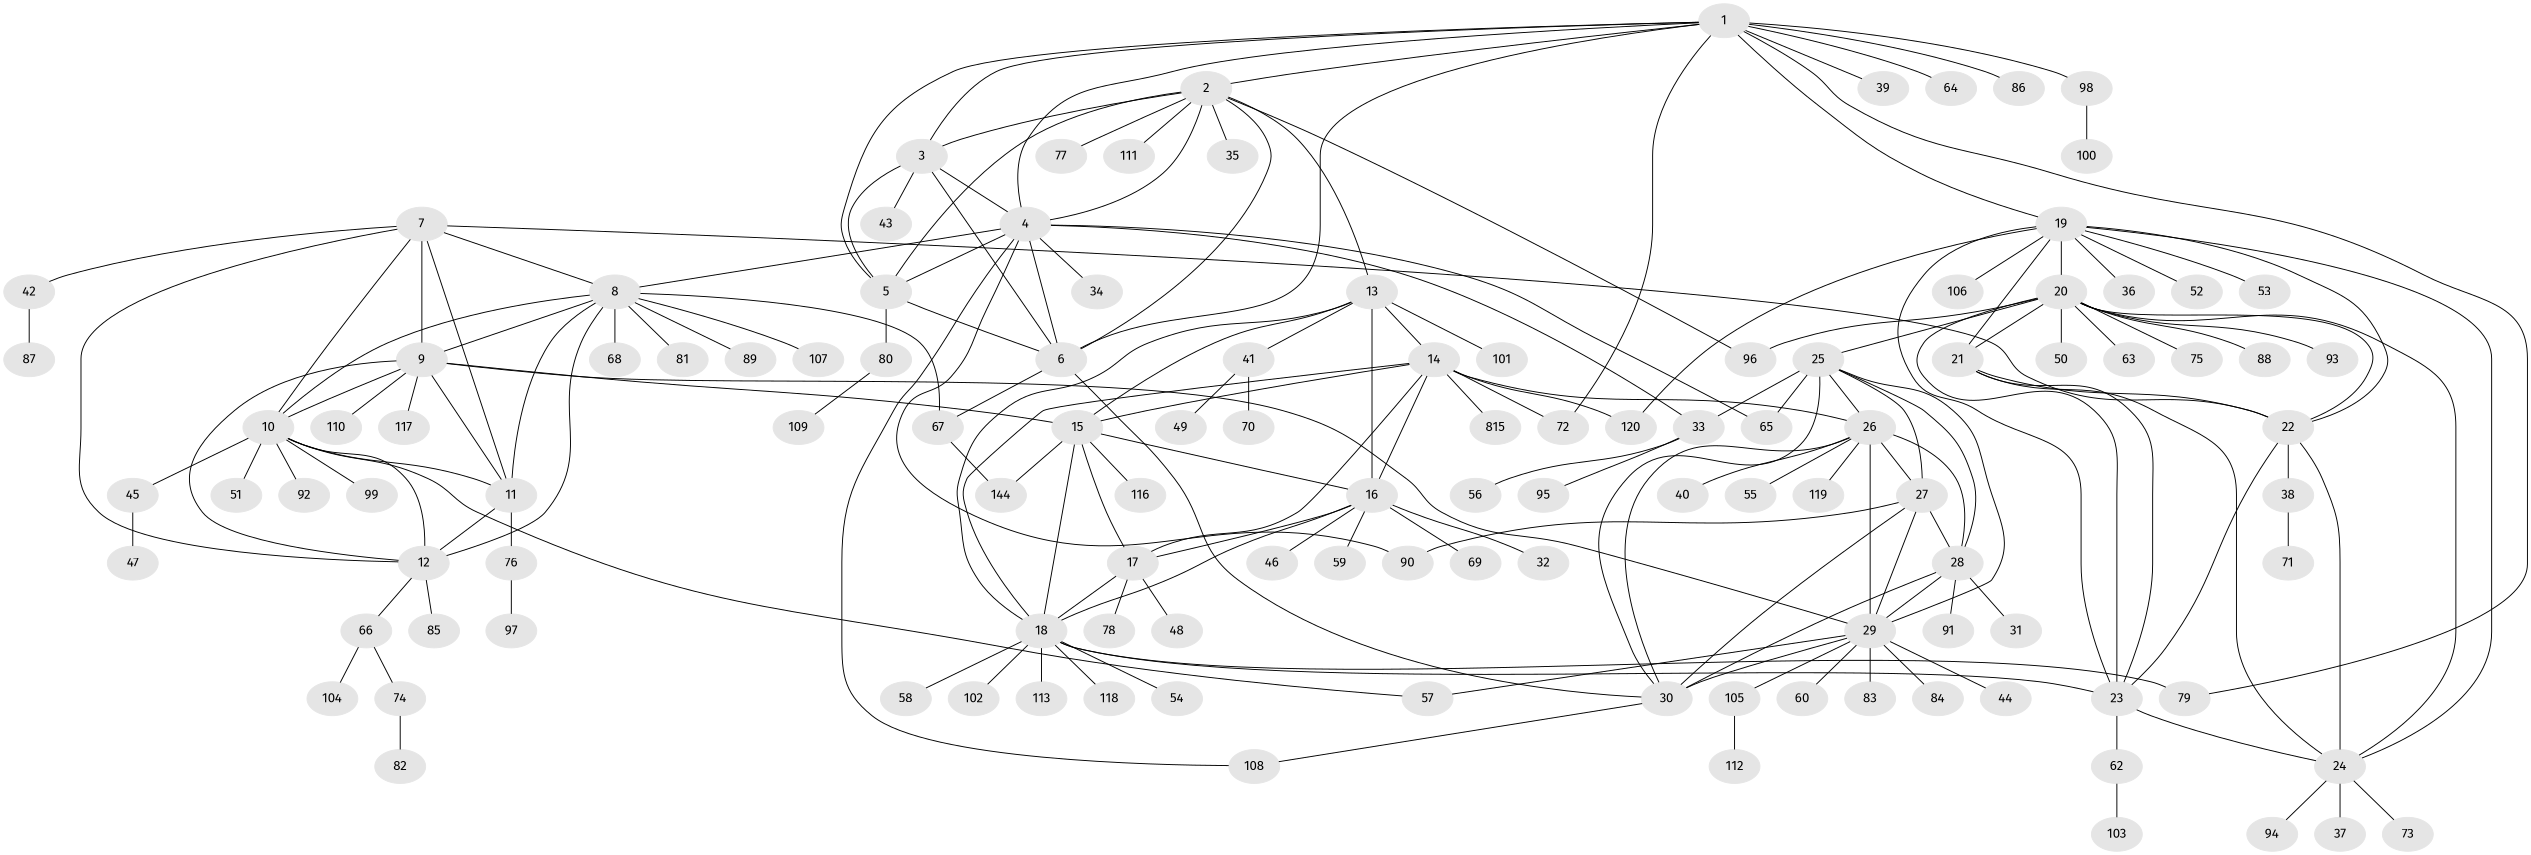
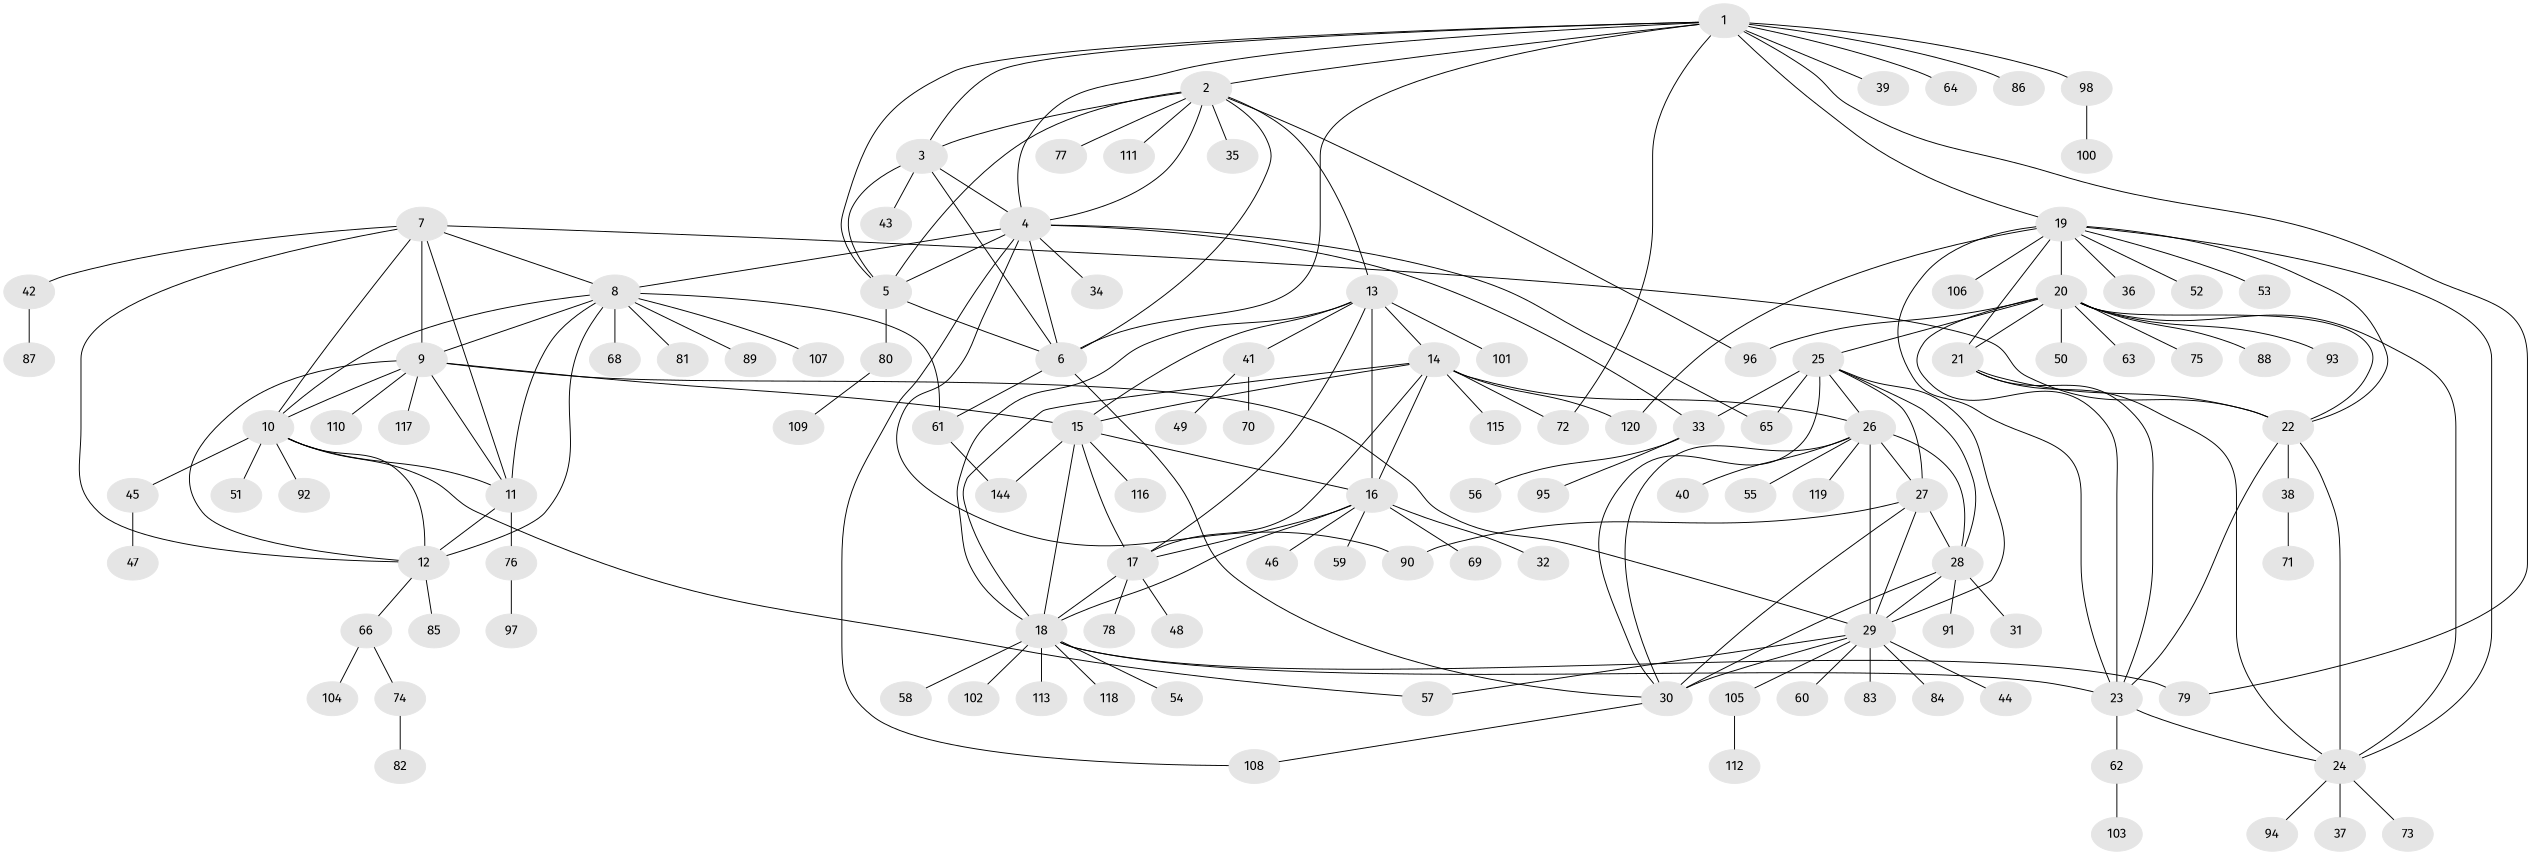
(938, 428) -> (938, 428)
(1495, 428) -> (1495, 428)
none -> (1279, 448)
(372, 495) -> none
